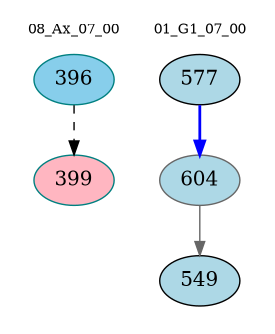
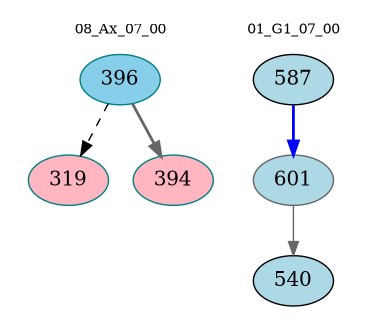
(200, 80) -> (293, 80)
(74, 180) -> (68, 180)
none -> (173, 180)
(200, 180) -> (293, 180)
(200, 281) -> (293, 281)
